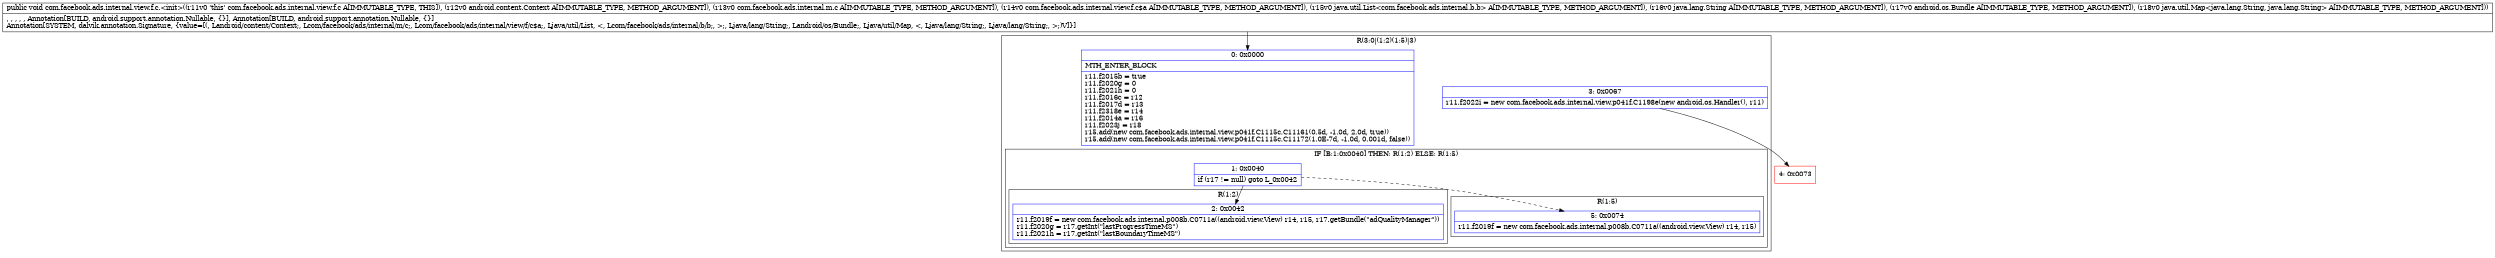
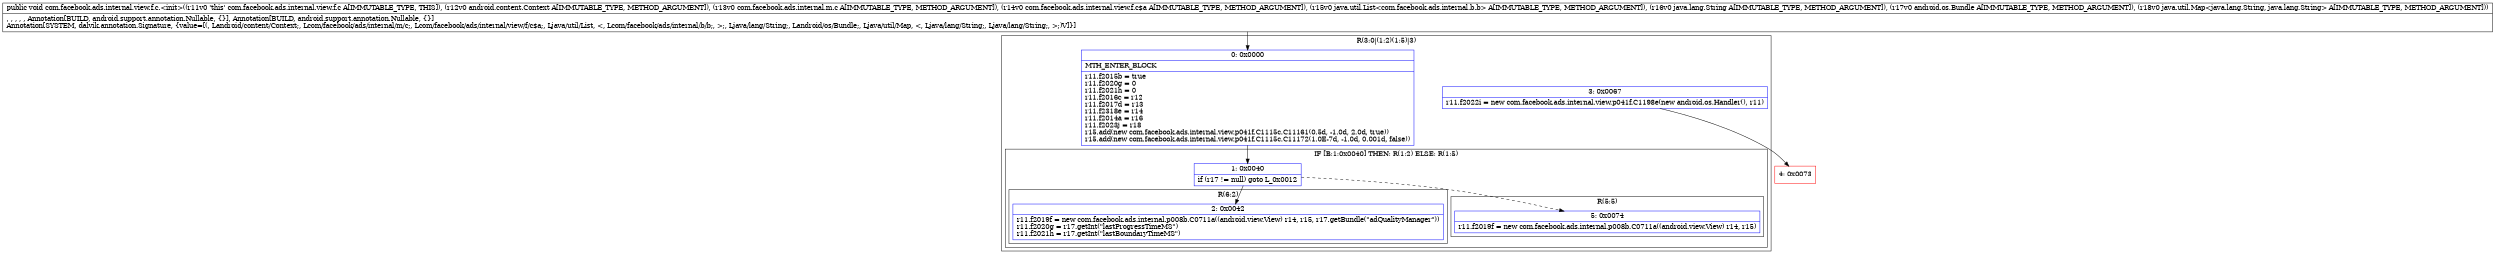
none -> (1248, 152)
(1248, 180) -> (1248, 180)
(1228, 195) -> (1228, 195)
(1607, 202) -> (1607, 202)
